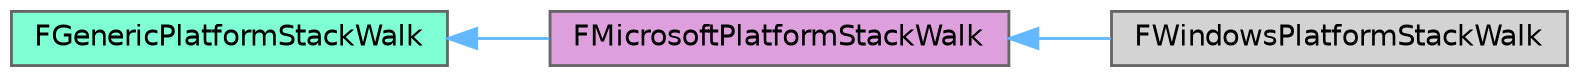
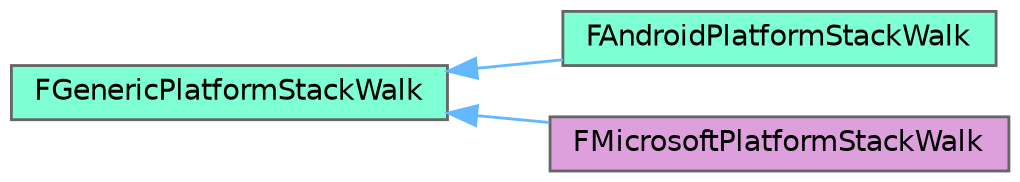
none -> (779, 38)
(1339, 38) -> none
